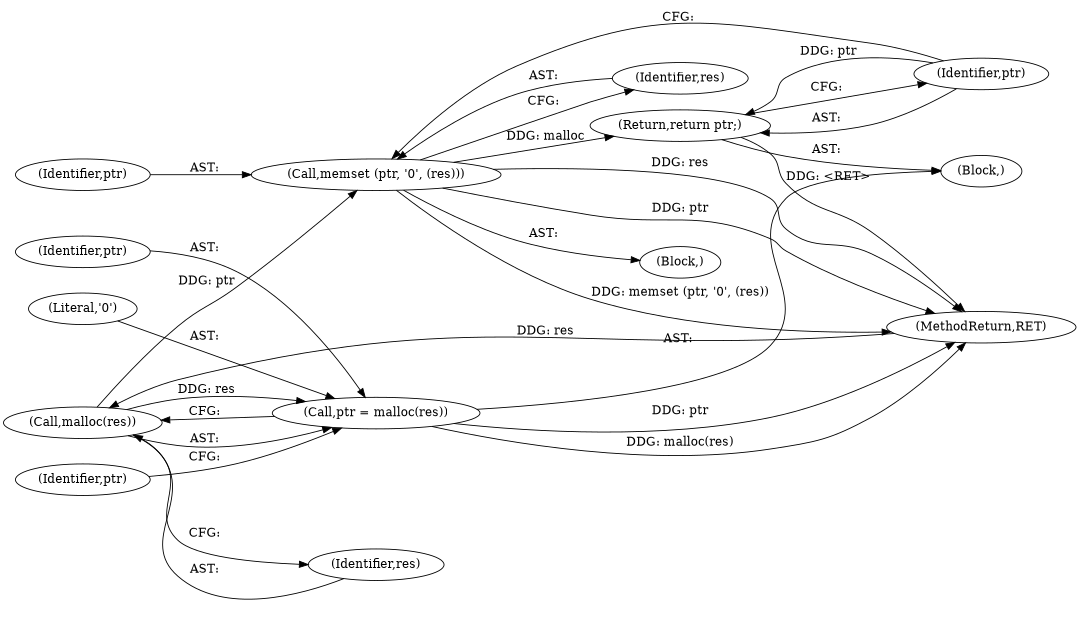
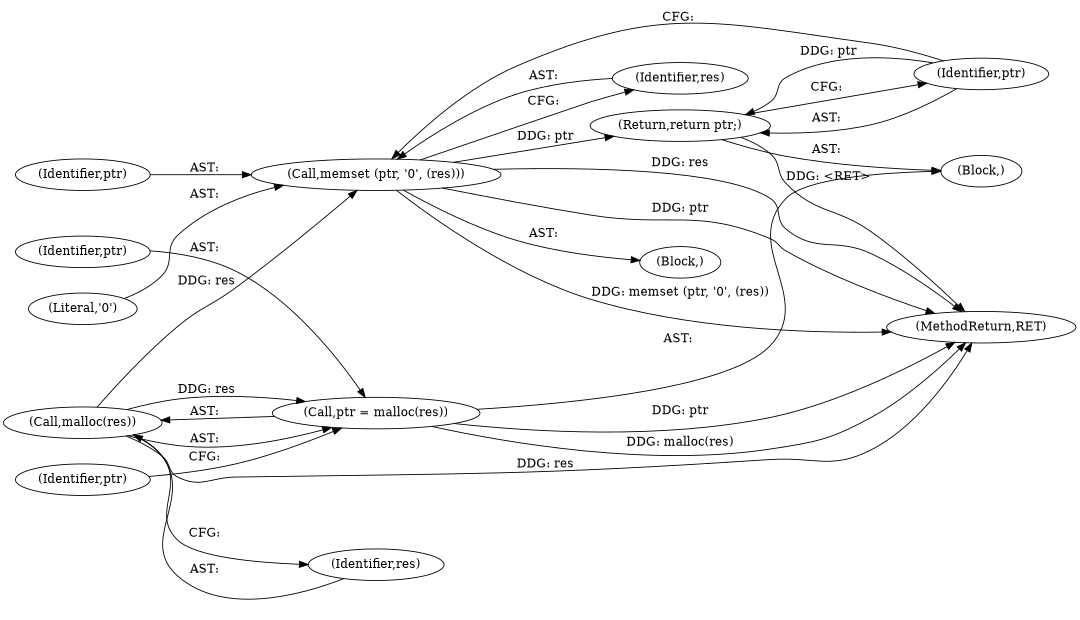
(546, 137) -> (546, 137)
(207, 281) -> (207, 281)
(502, 337) -> (561, 471)
(222, 358) -> (186, 229)
(207, 412) -> (207, 412)
